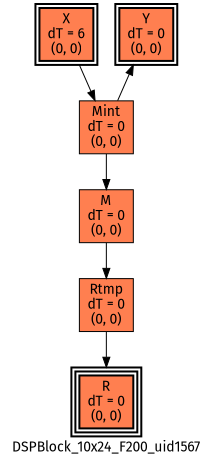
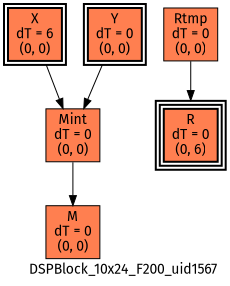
(123, 87) -> (95, 82)
(106, 256) -> none
(106, 402) -> (191, 135)
